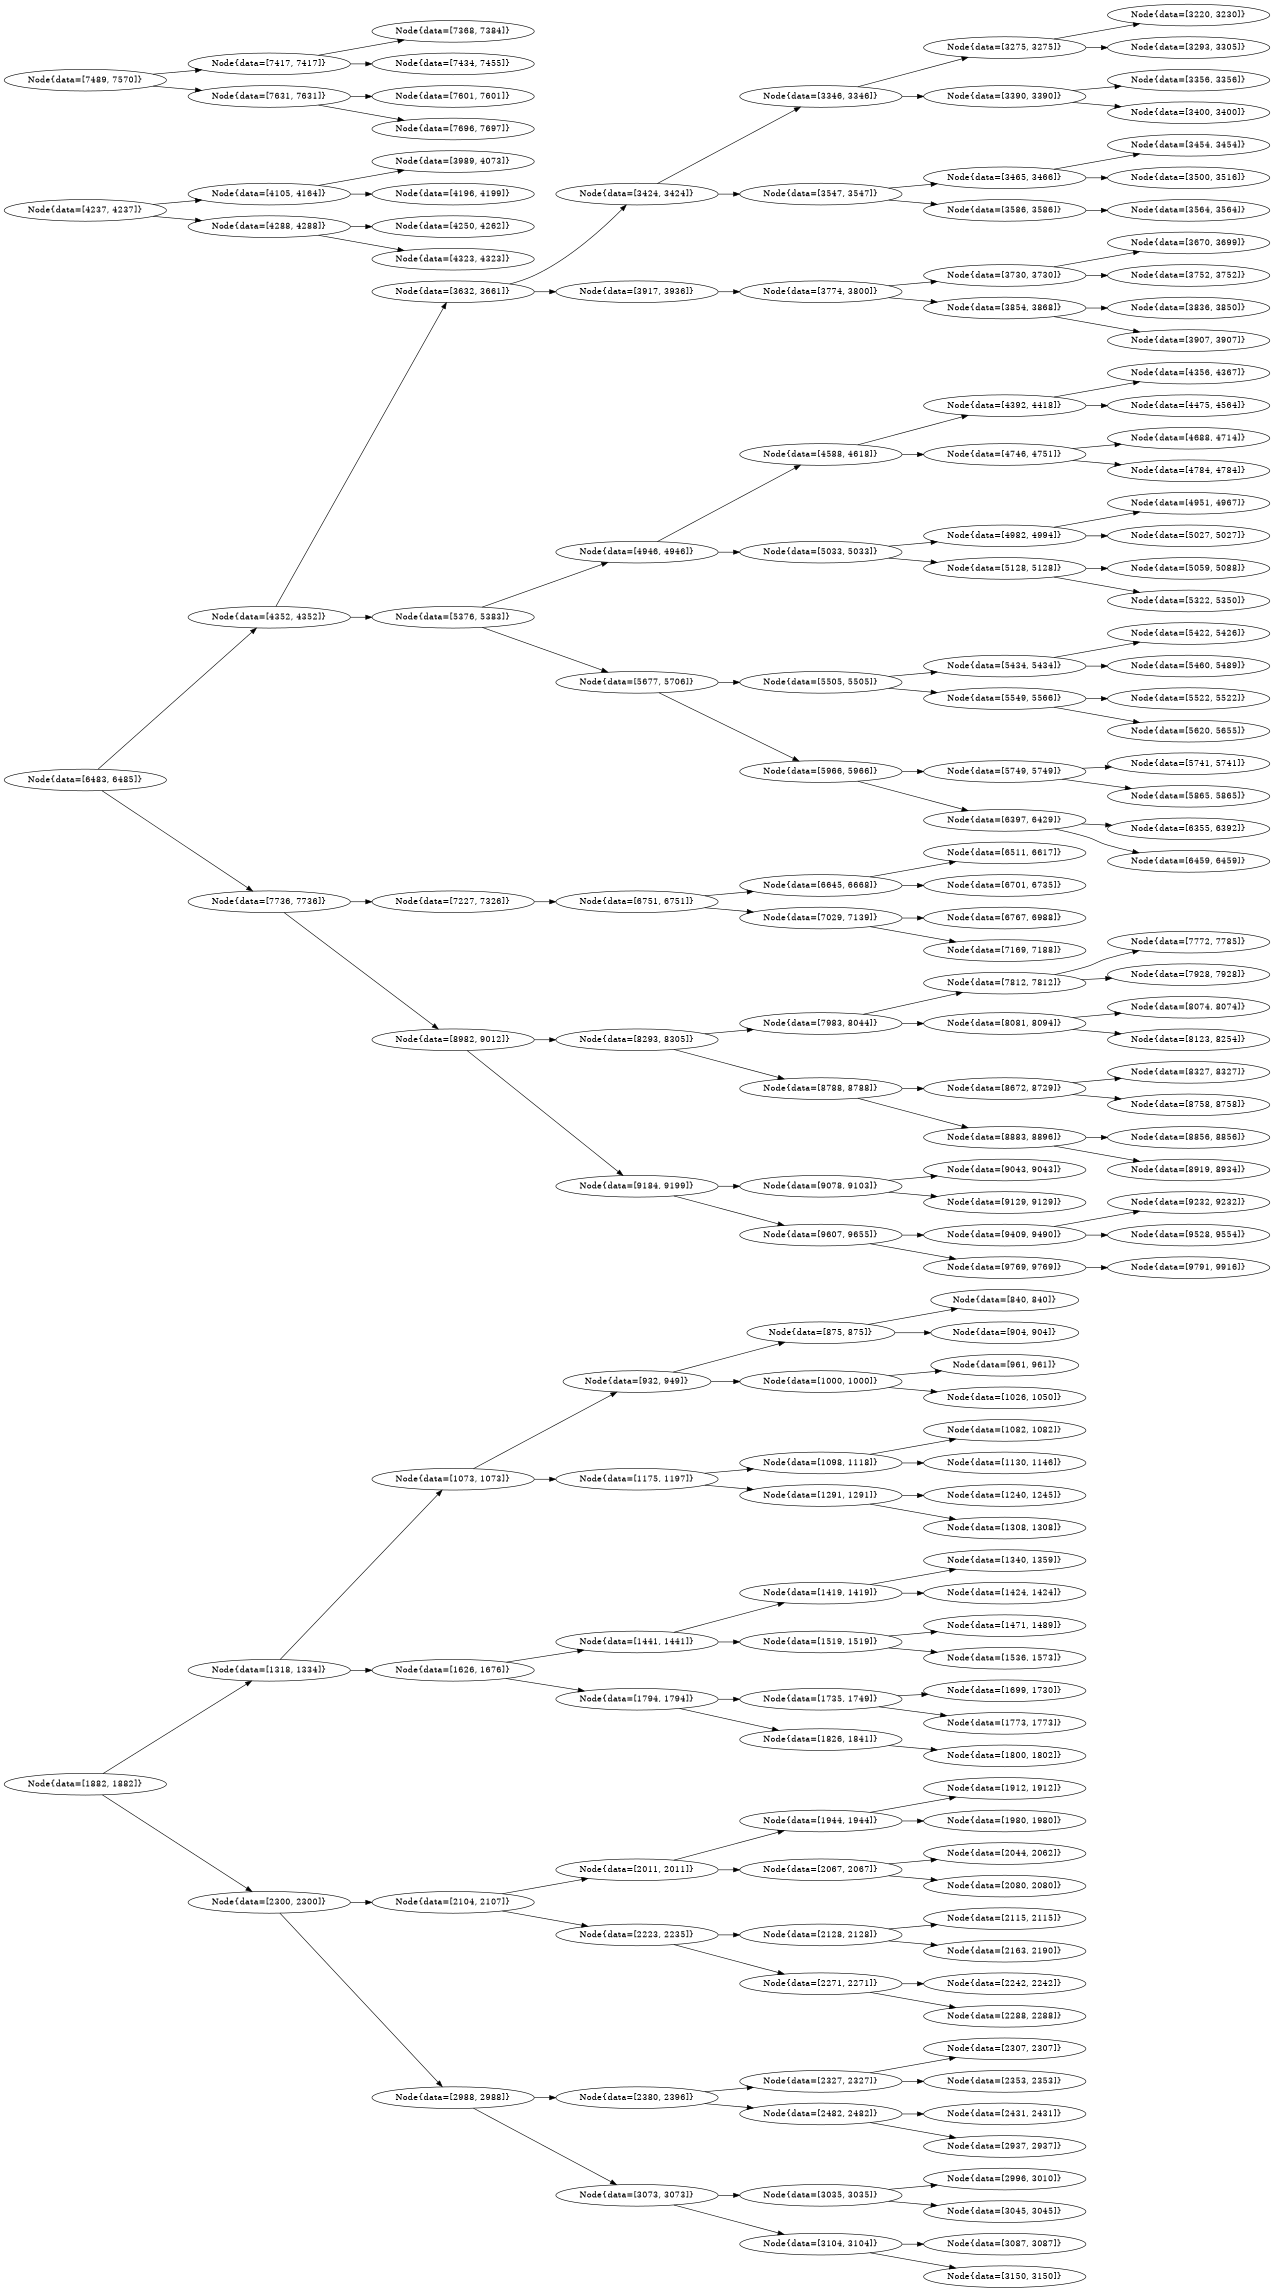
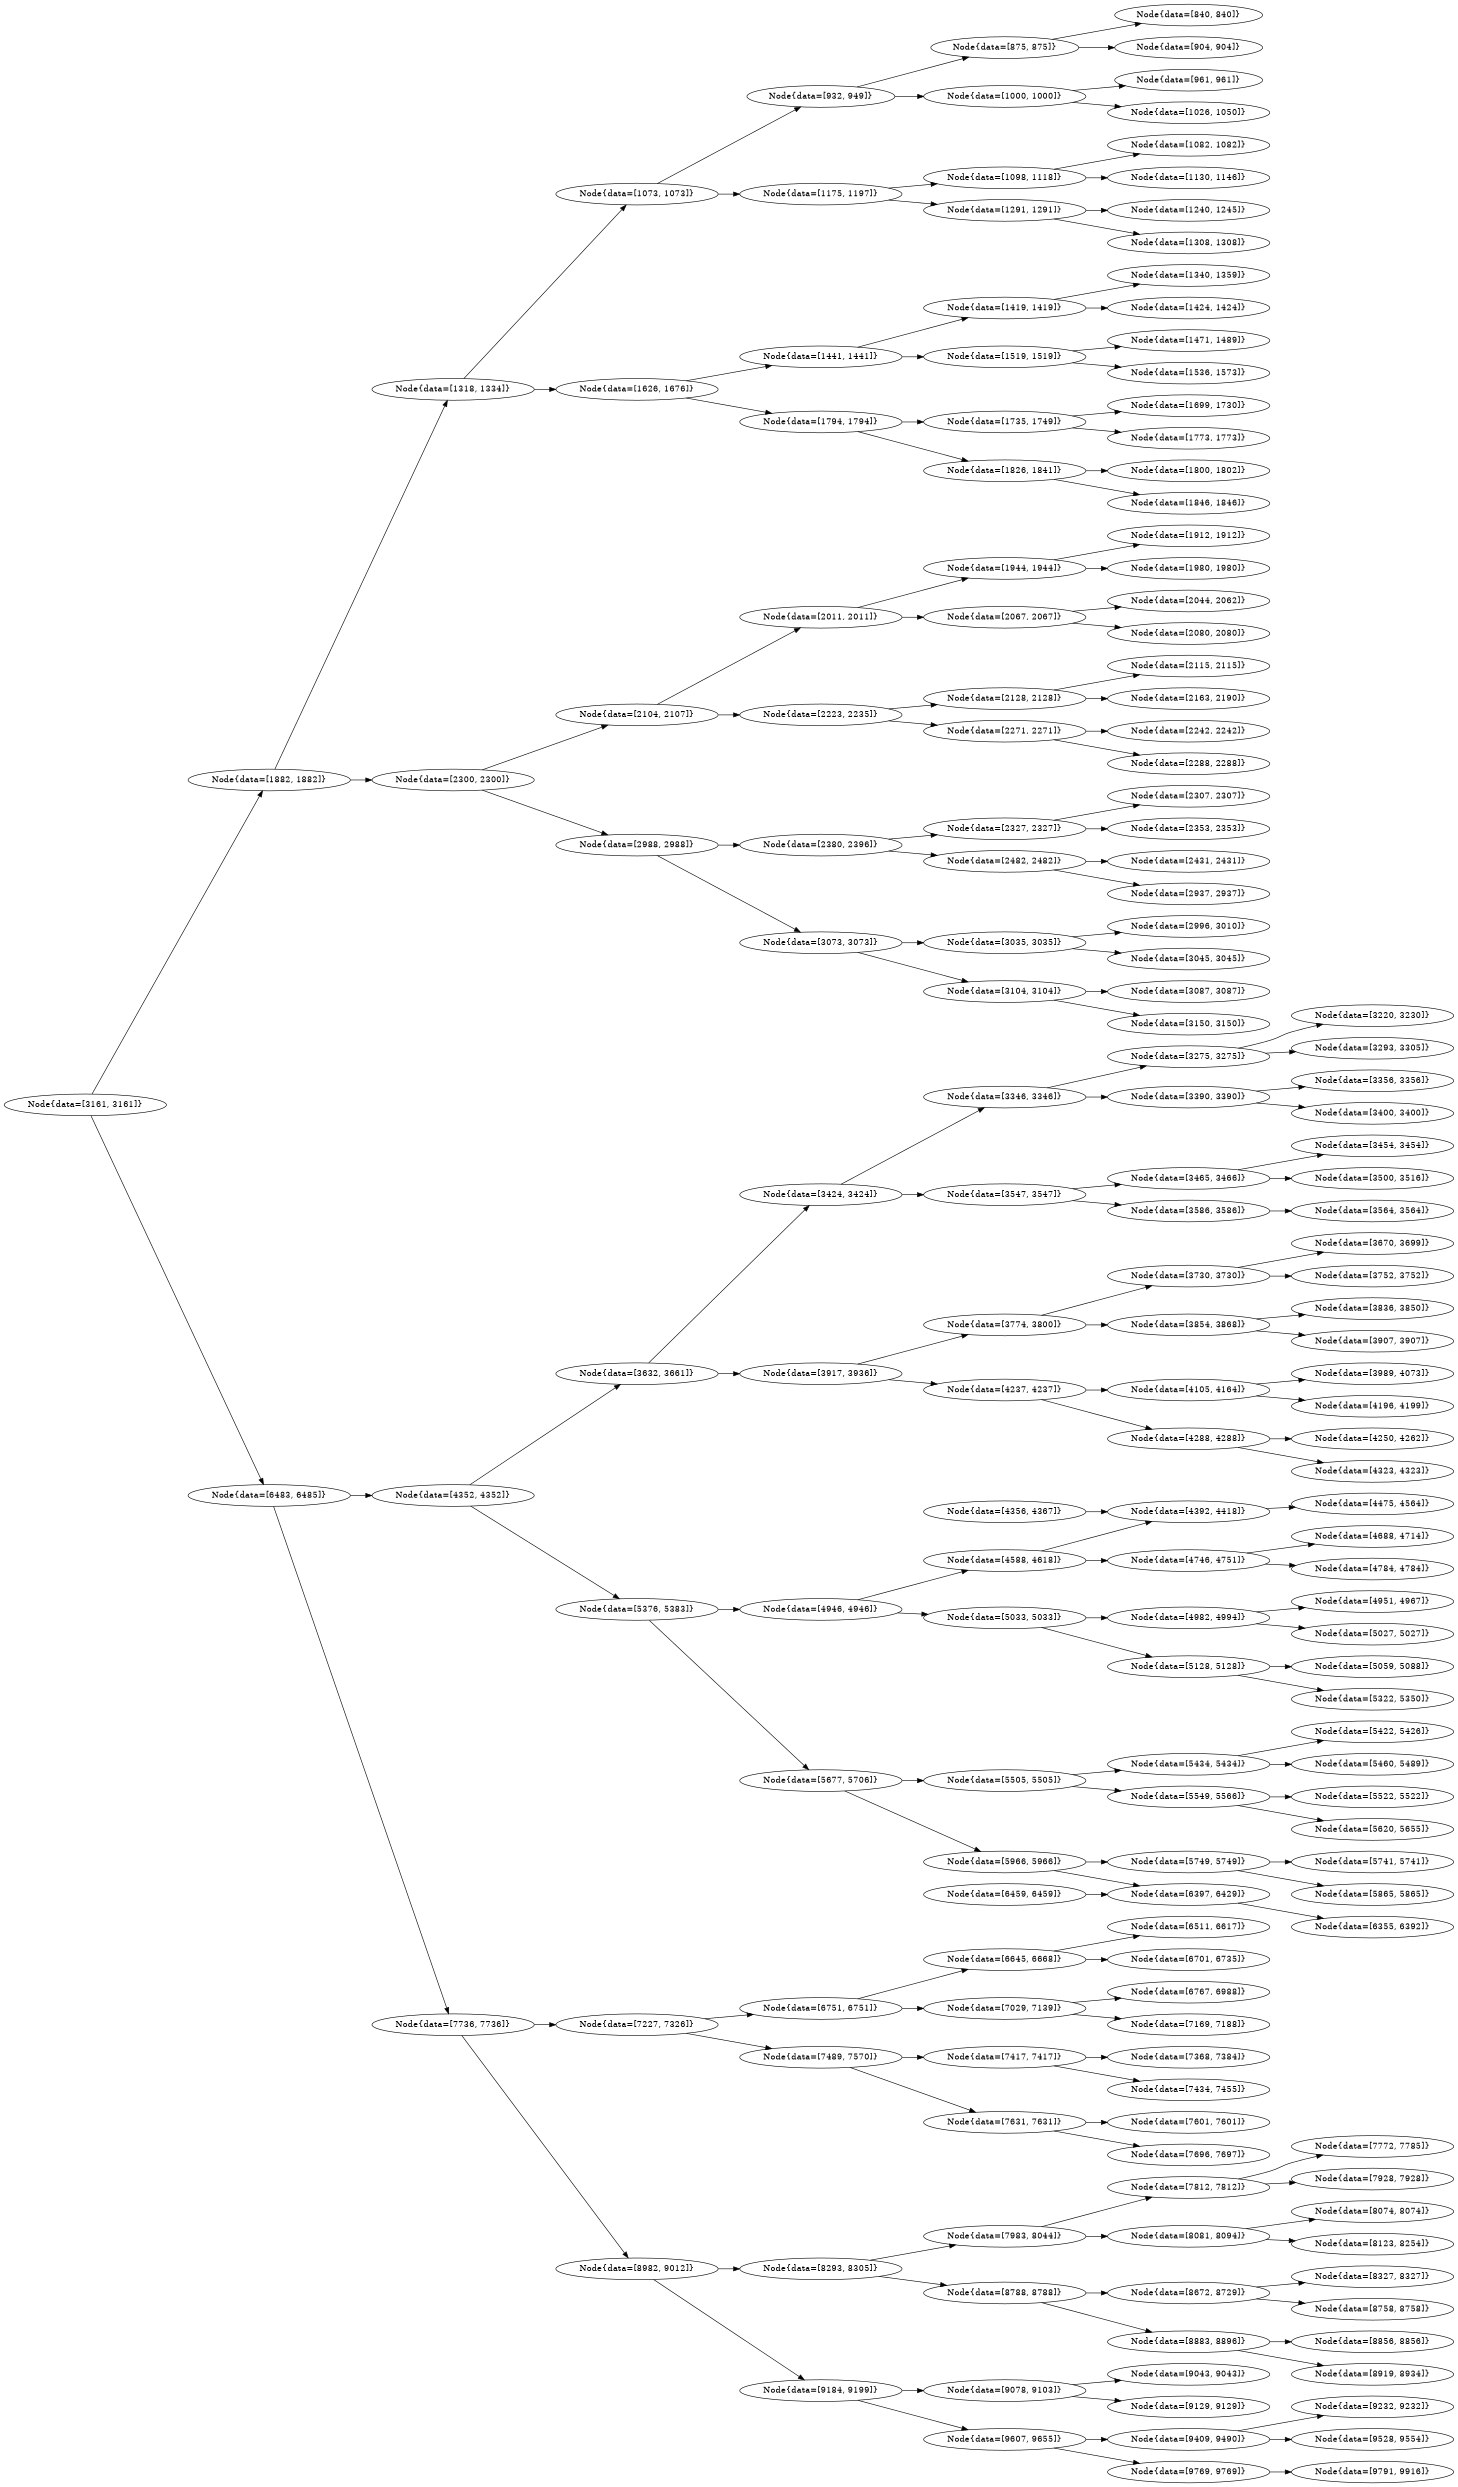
(1094, 390) -> (1094, 1512)
none -> (1189, 503)
(1094, 840) -> (1094, 1895)
none -> (85, 1105)
none -> (910, 1382)
none -> (726, 2040)
